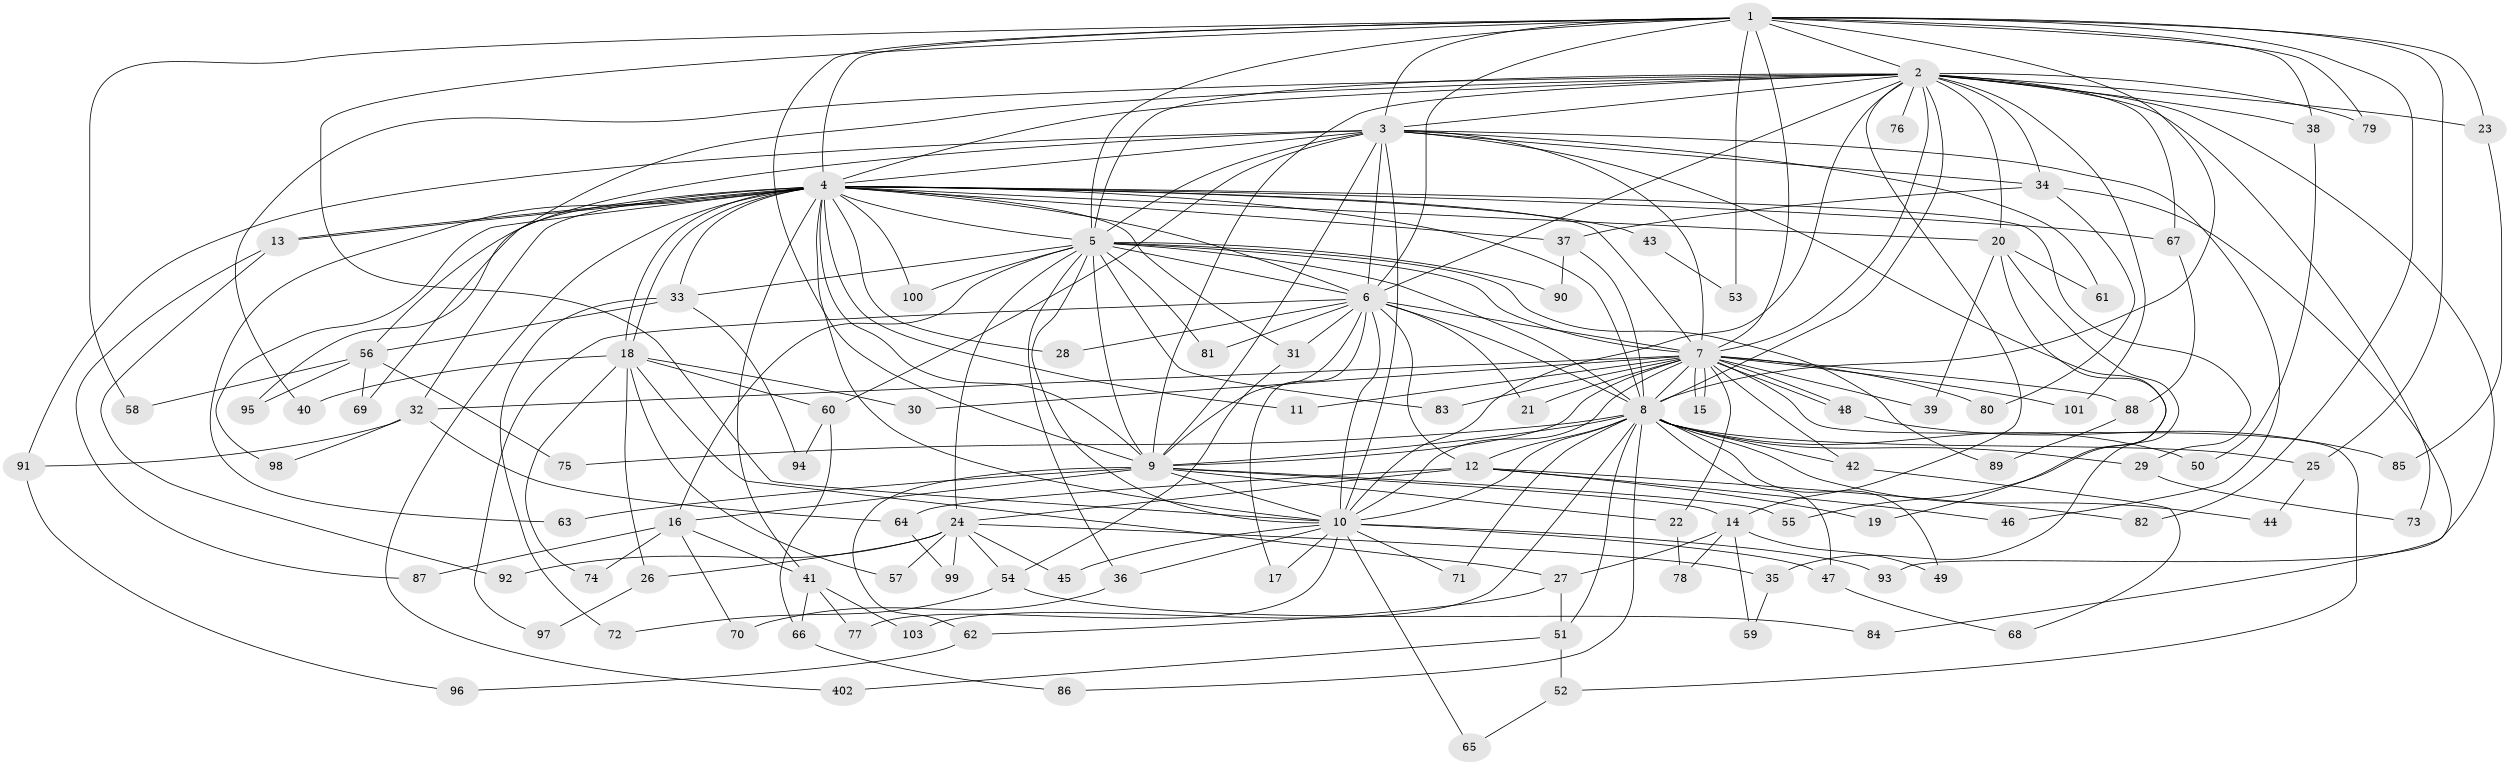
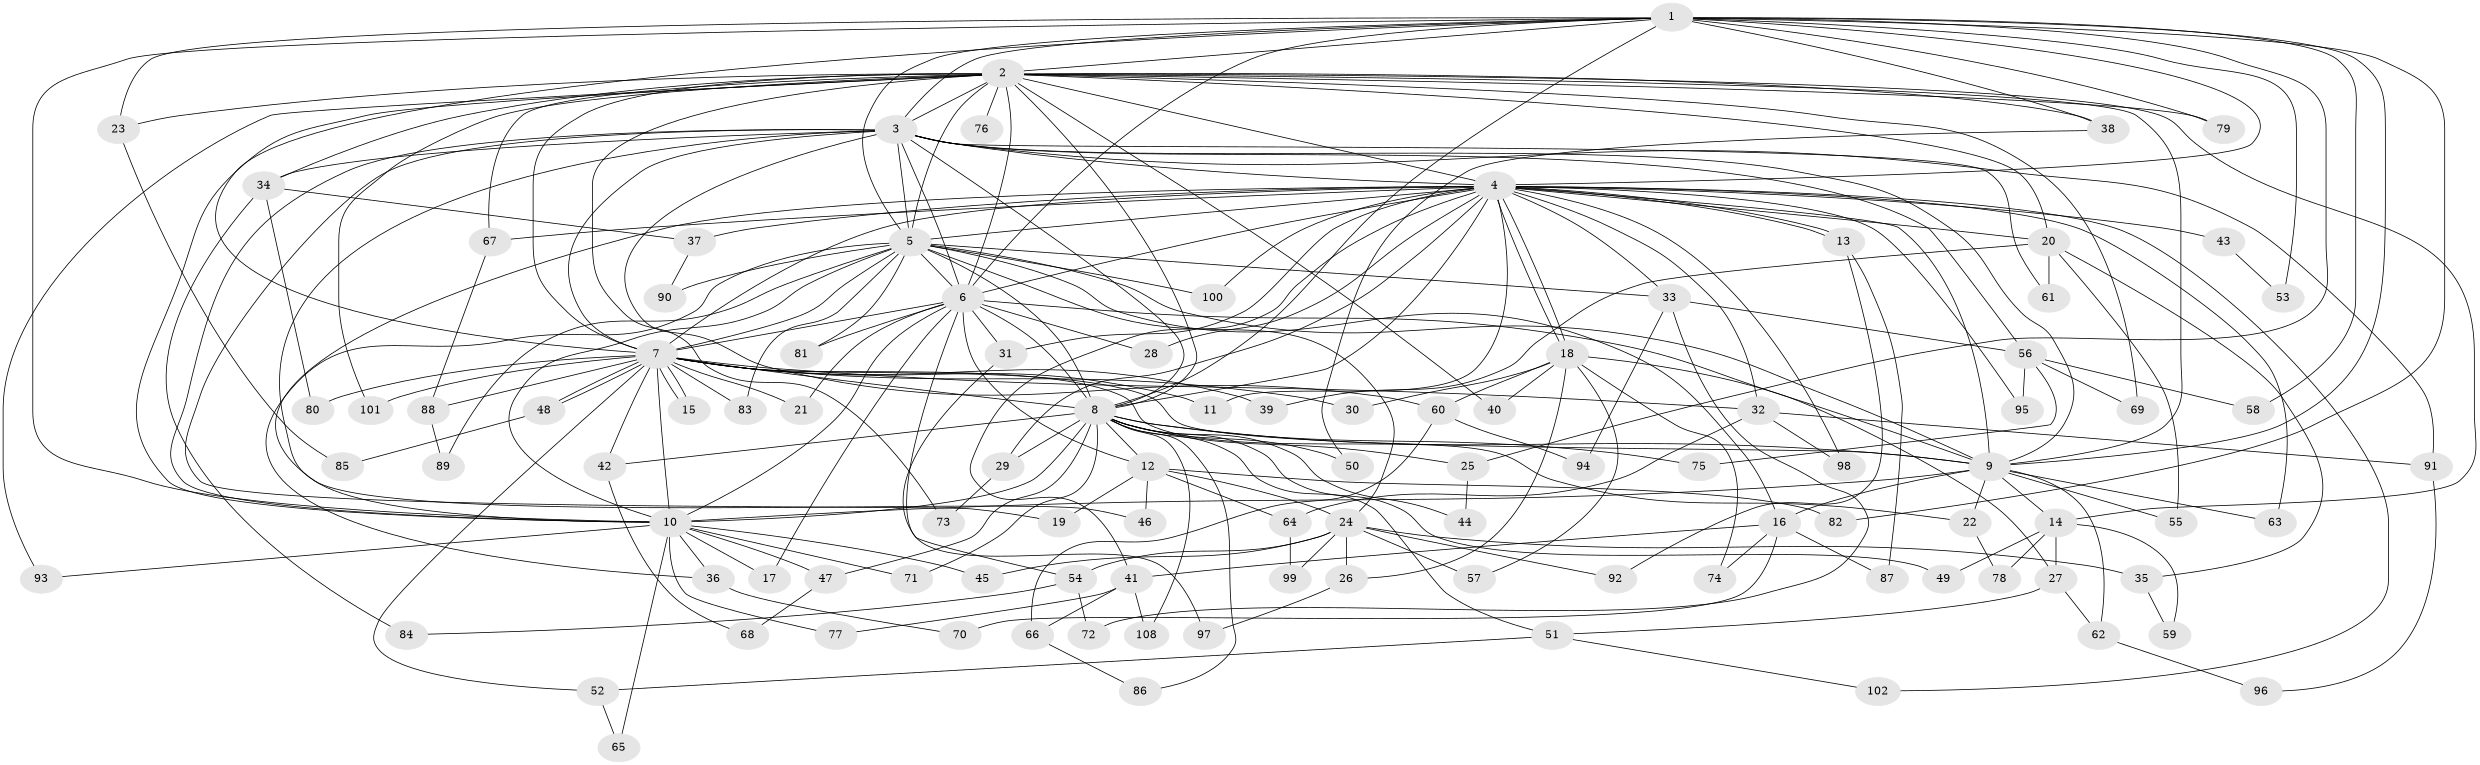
(1629, 315) -> (1065, 247)
(913, 635) -> (1147, 635)
(843, 692) -> (1878, 692)
